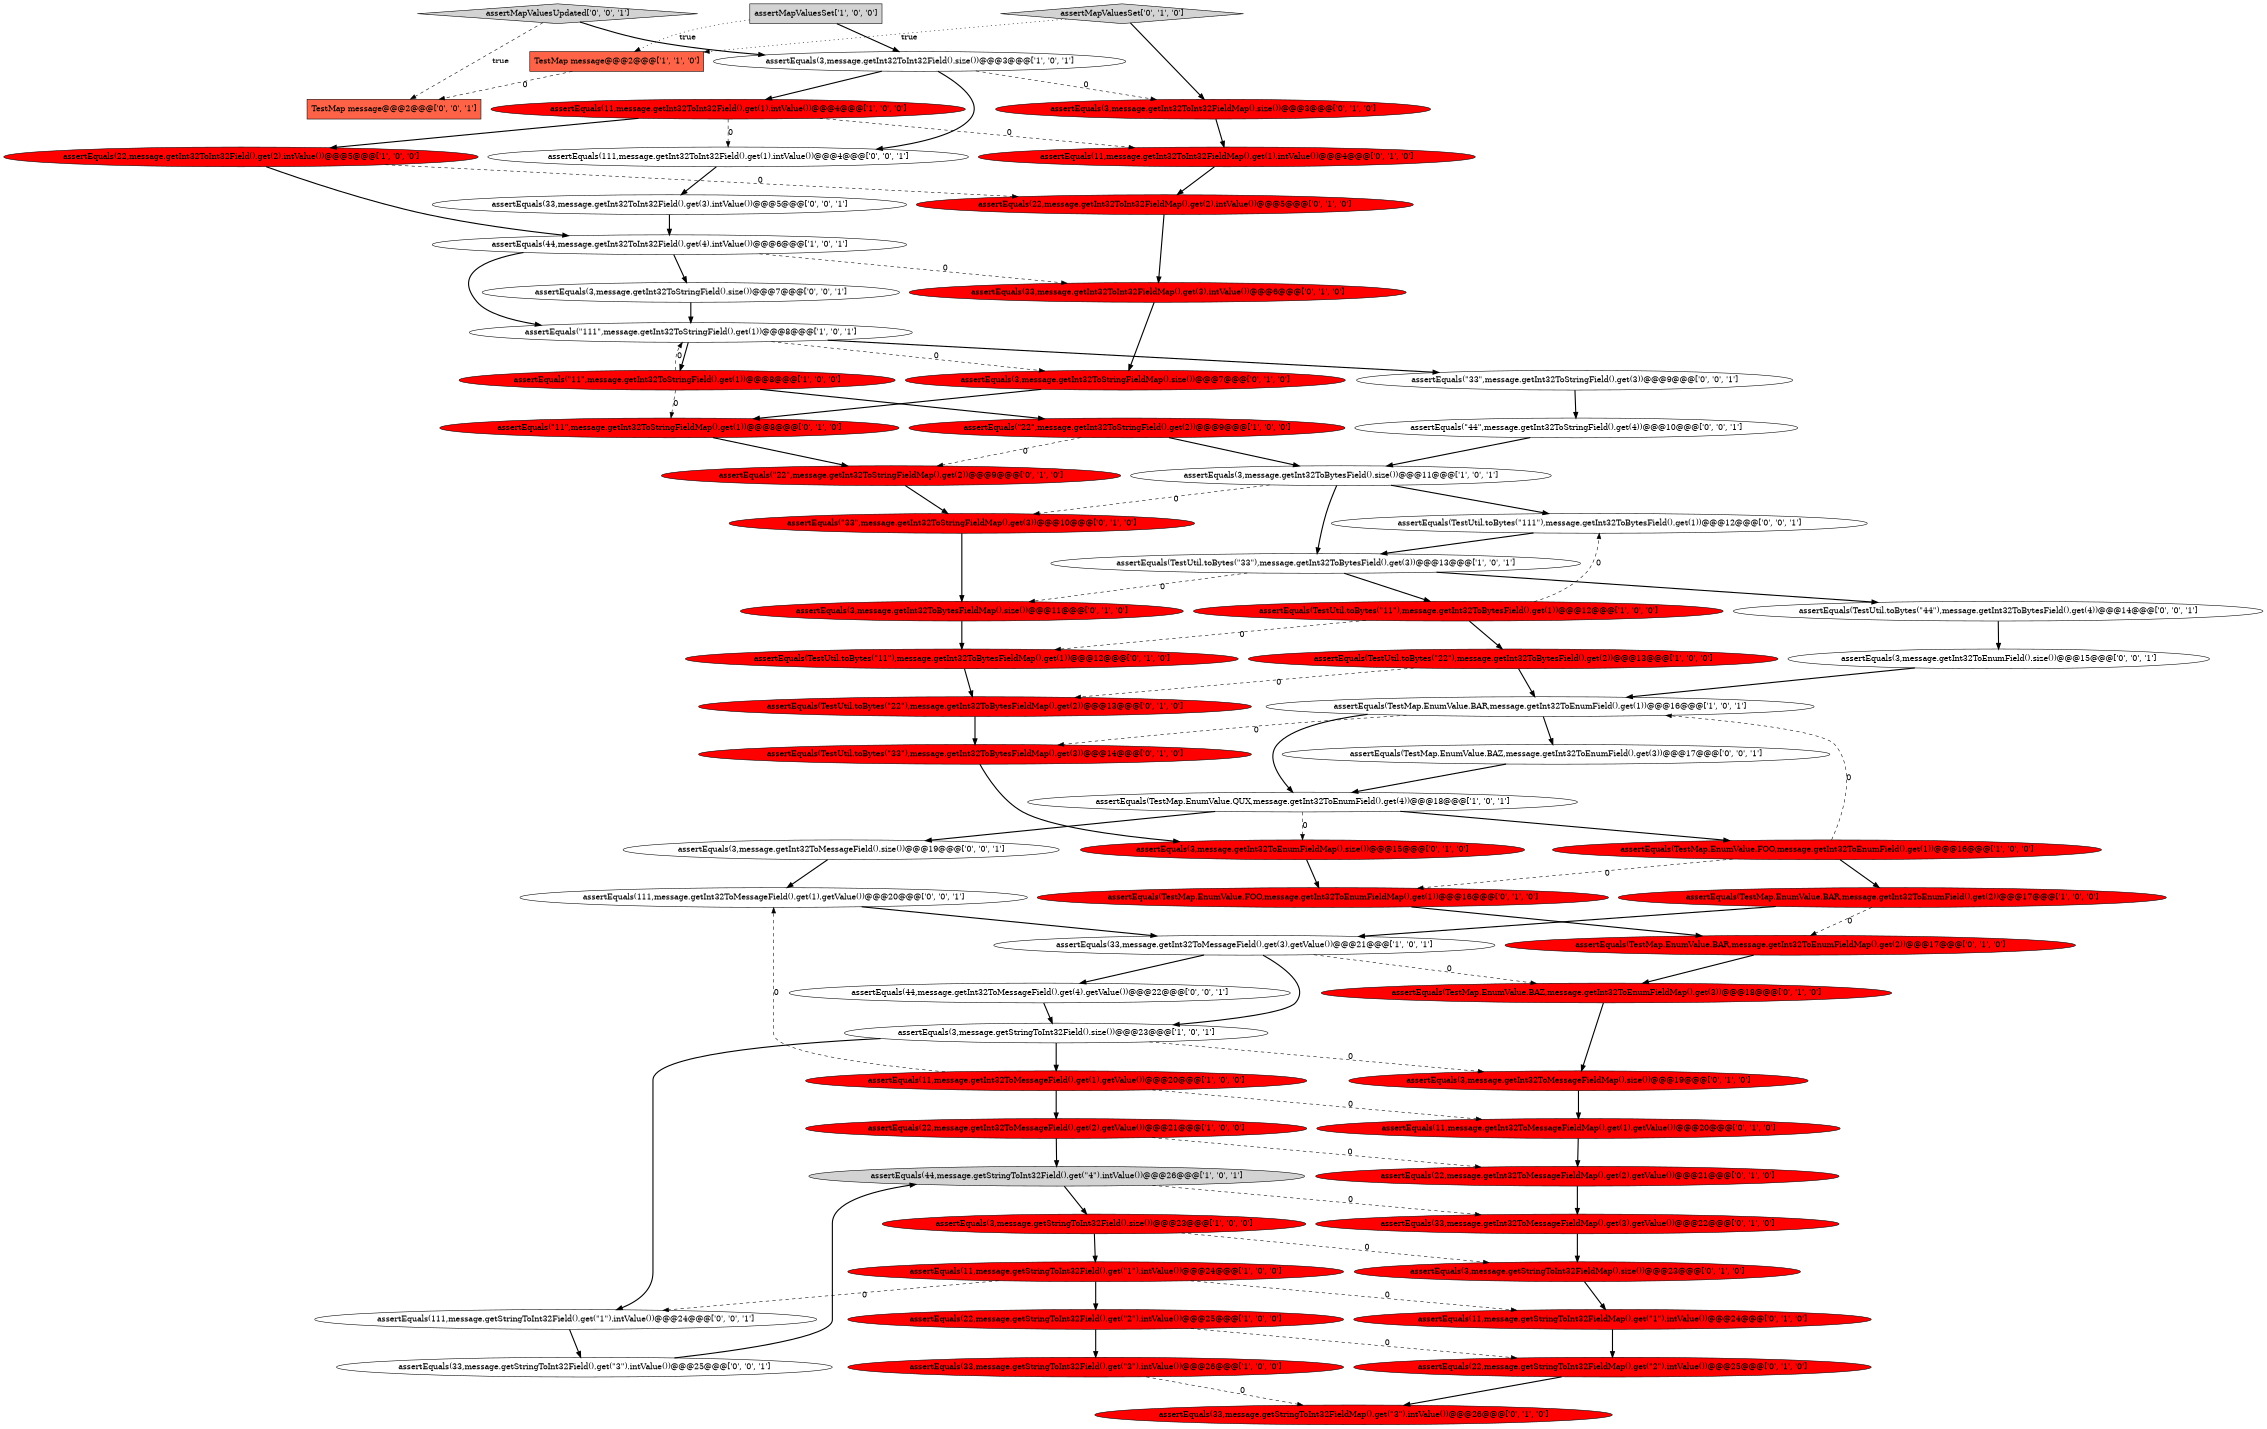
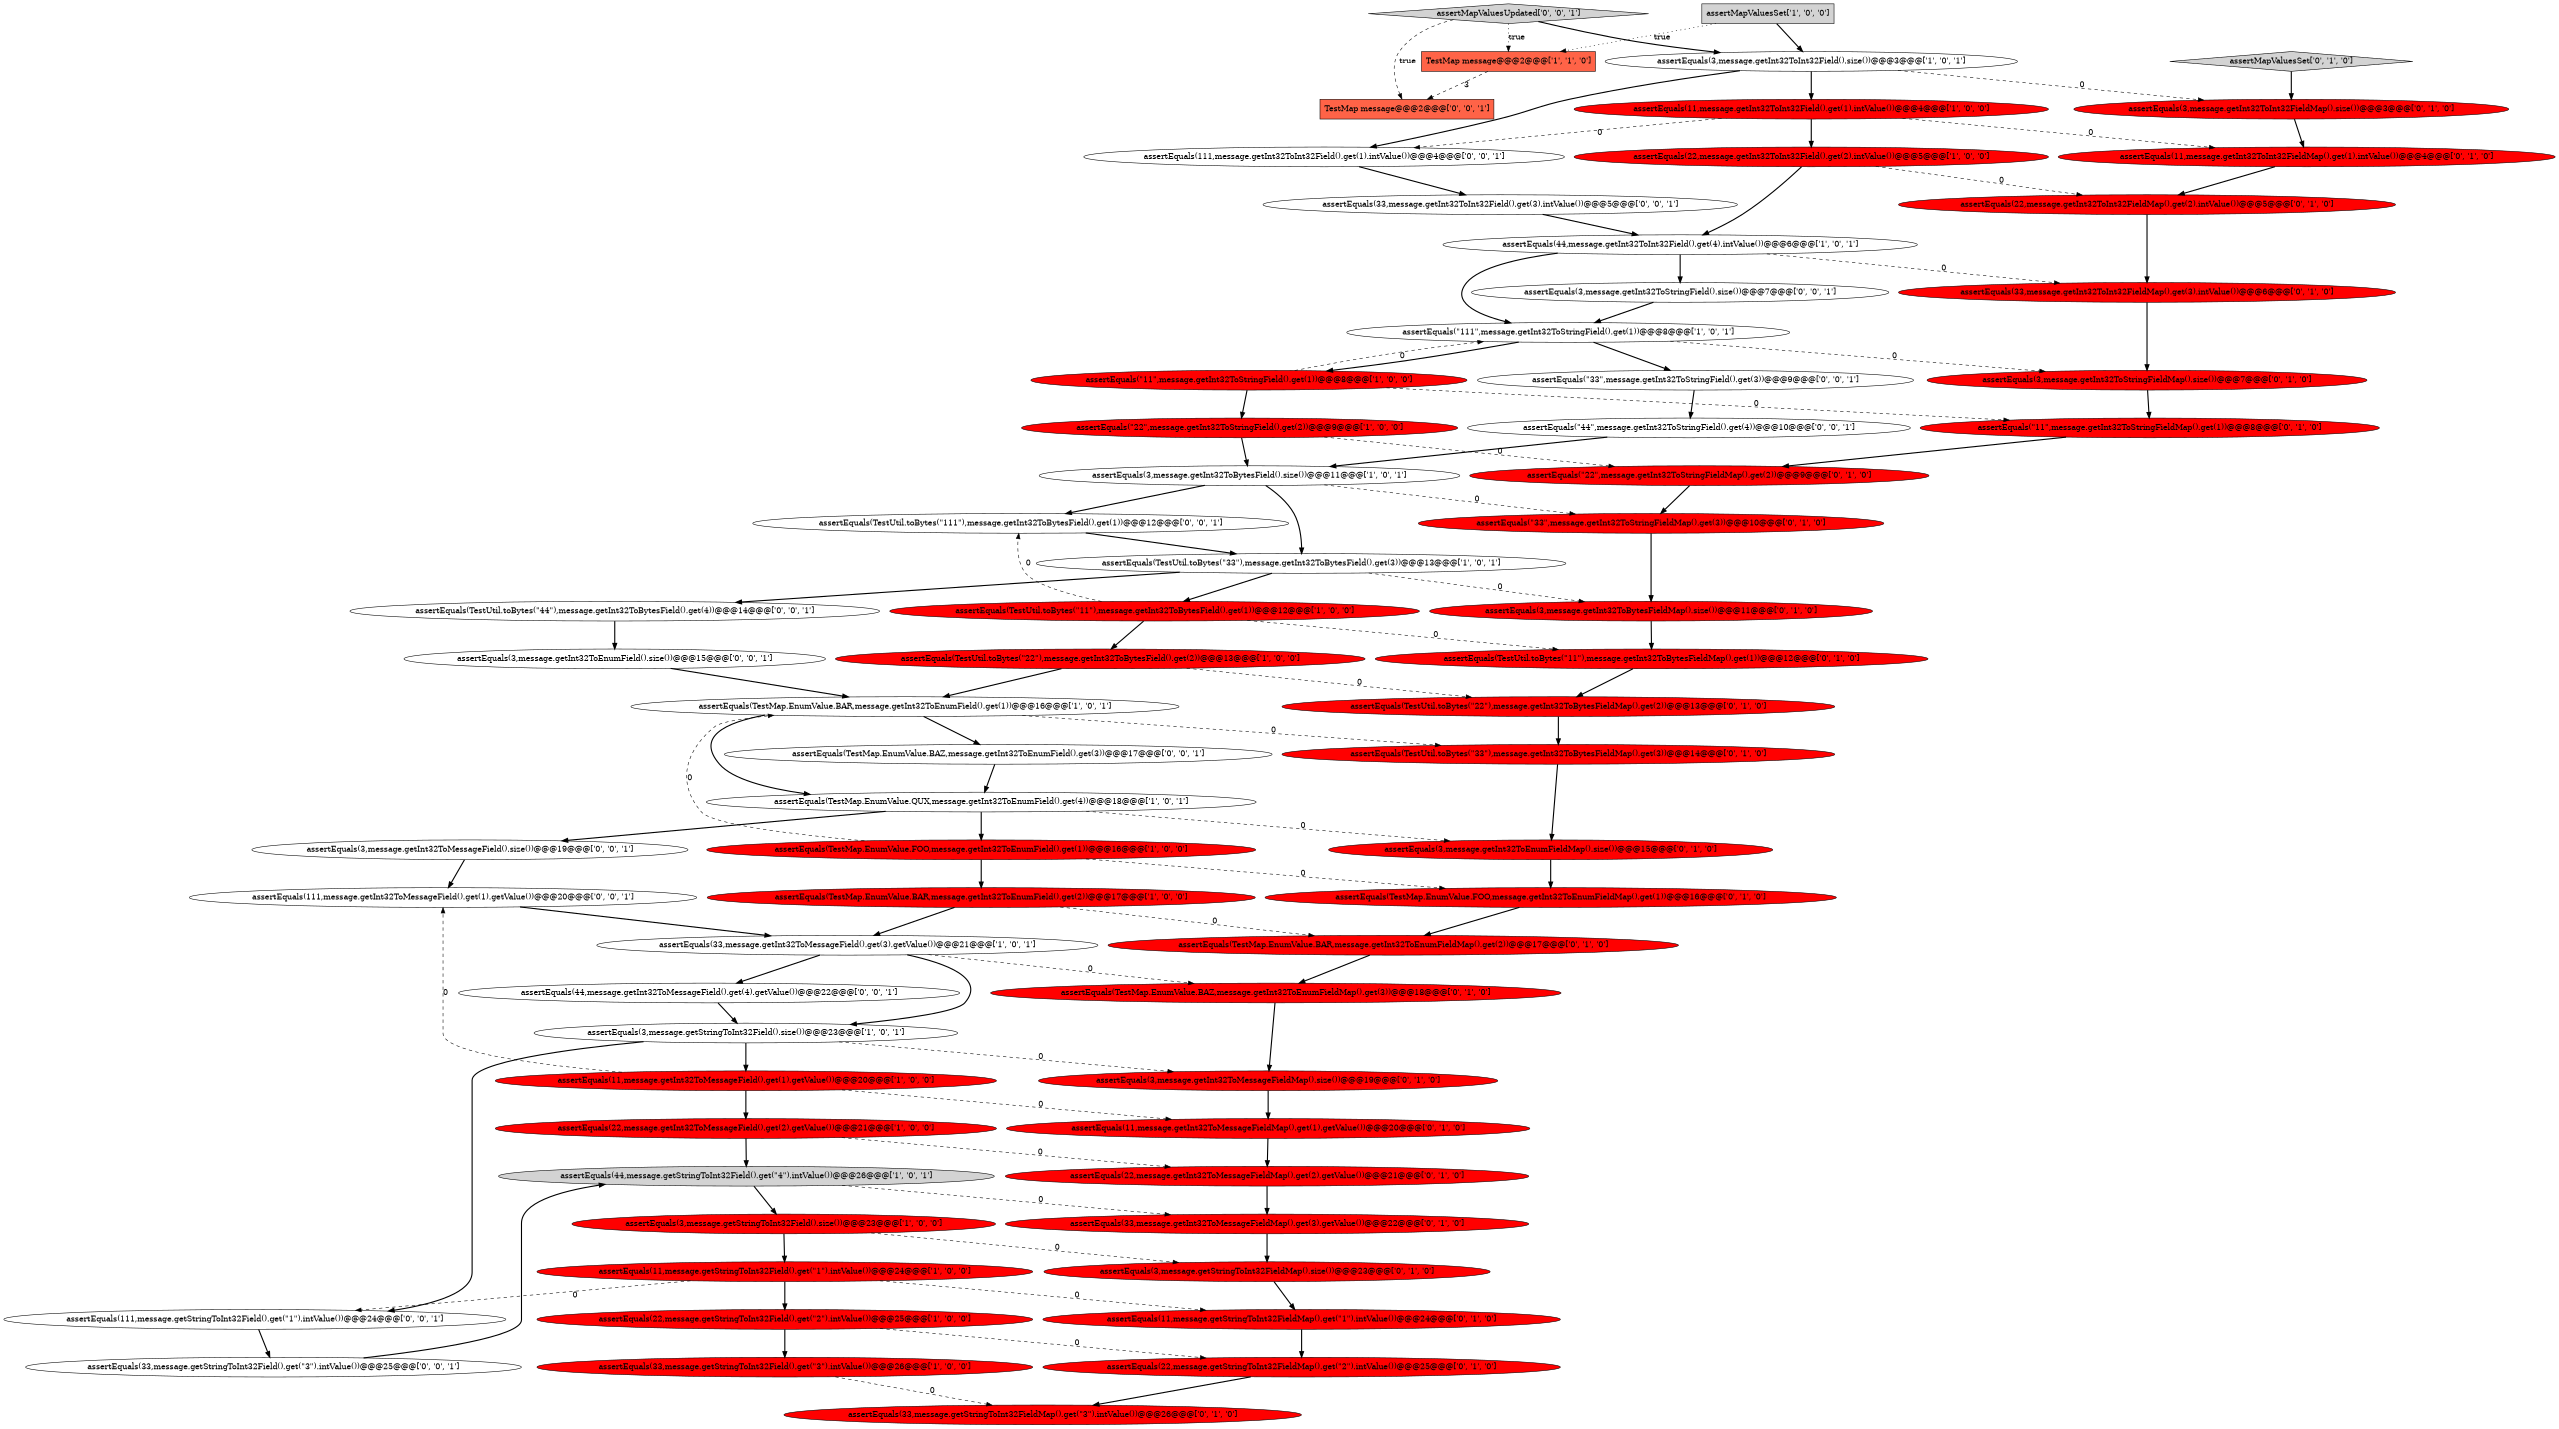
(888, 35) -> (1508, 35)
(525, 85) -> (1467, 85)
